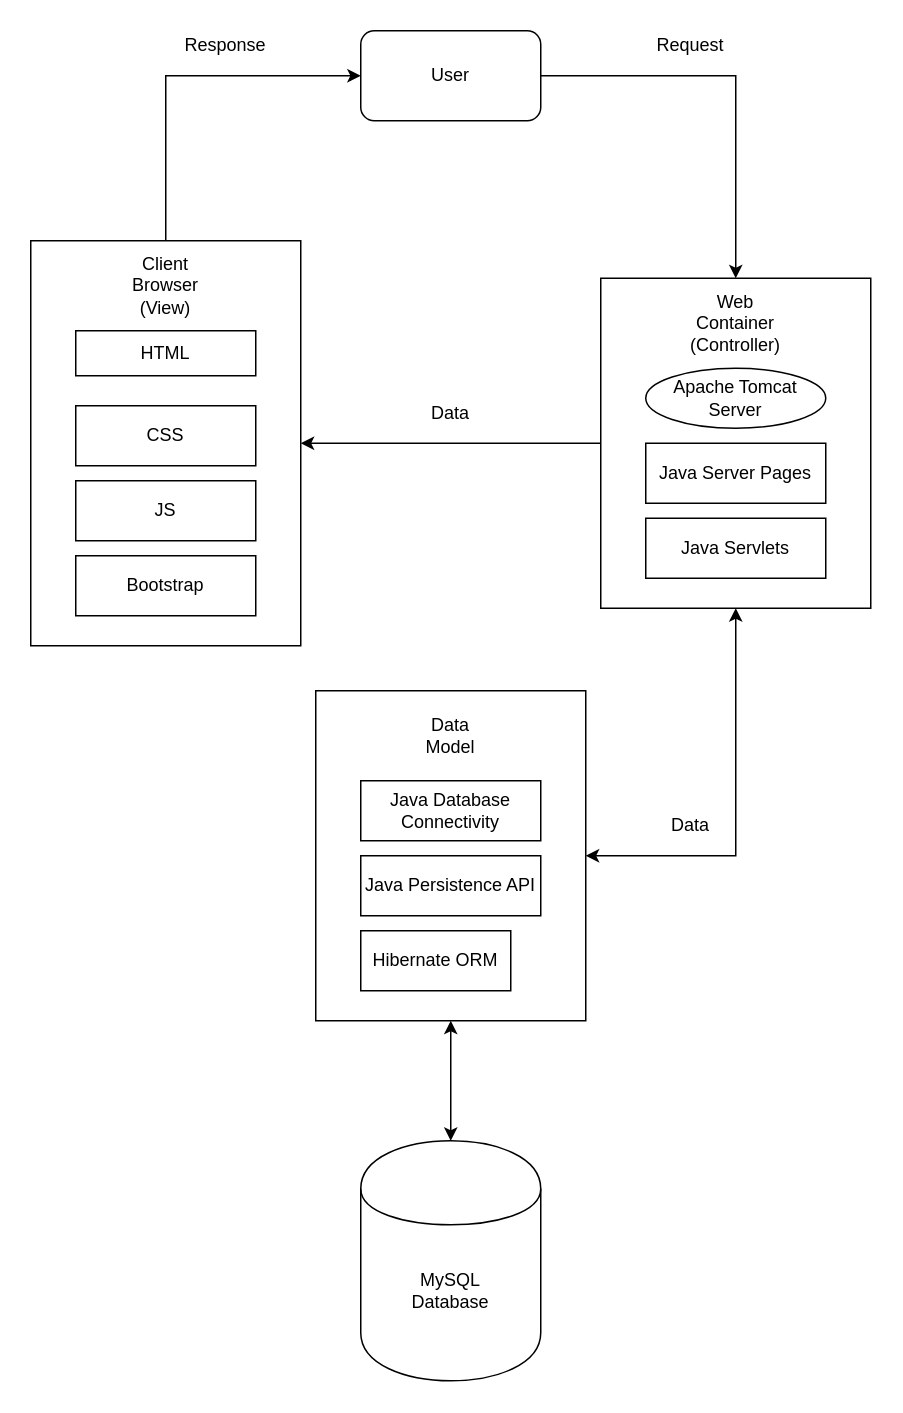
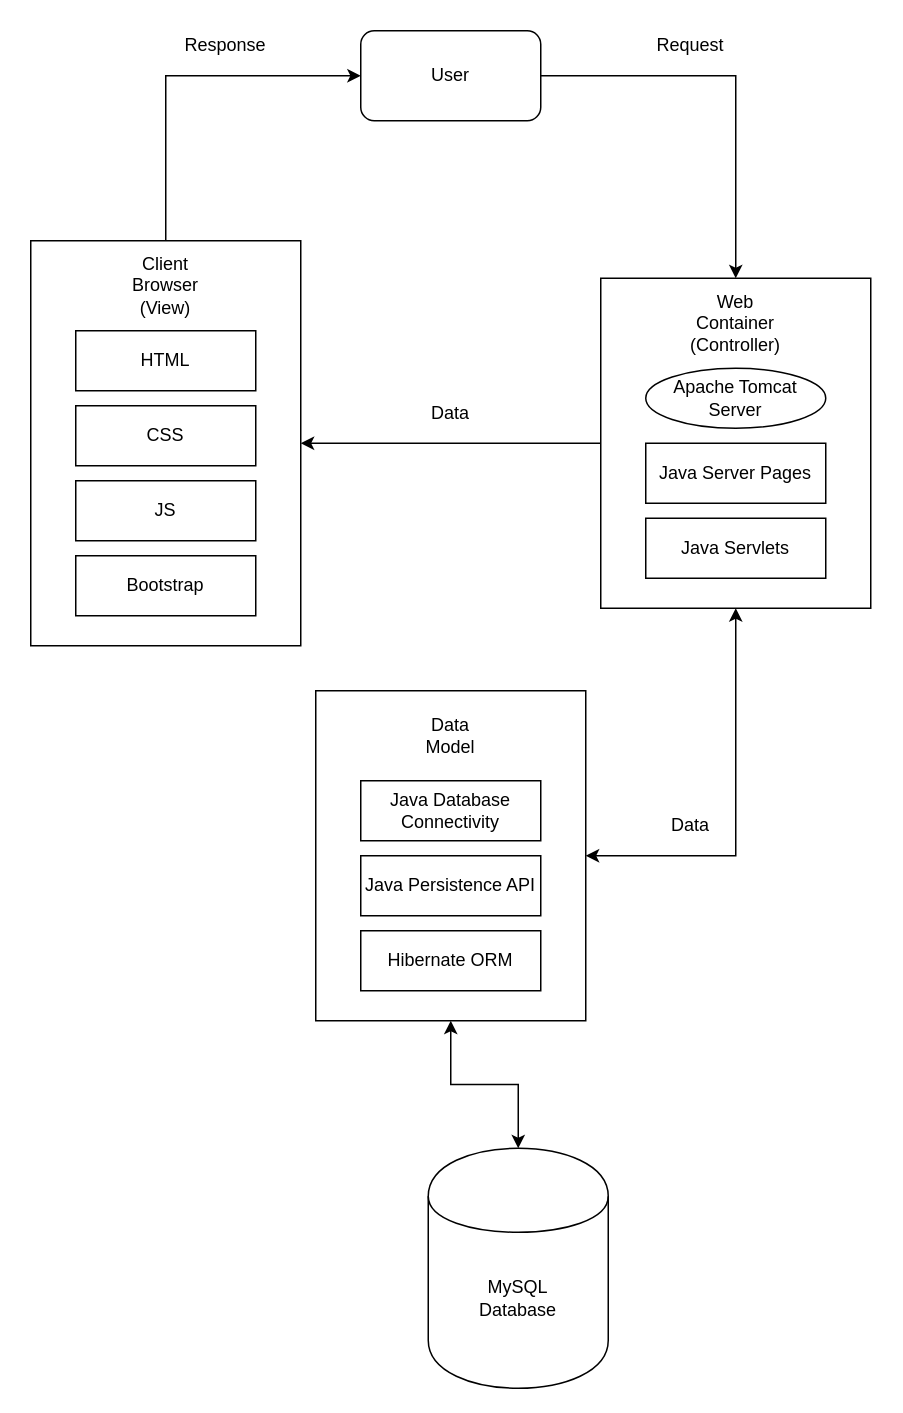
(166, 353) -> (166, 361)
(436, 961) -> (451, 961)
(451, 1261) -> (518, 1268)
